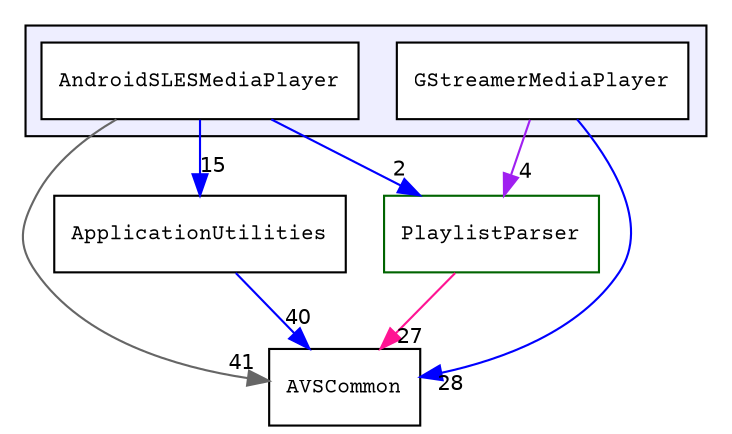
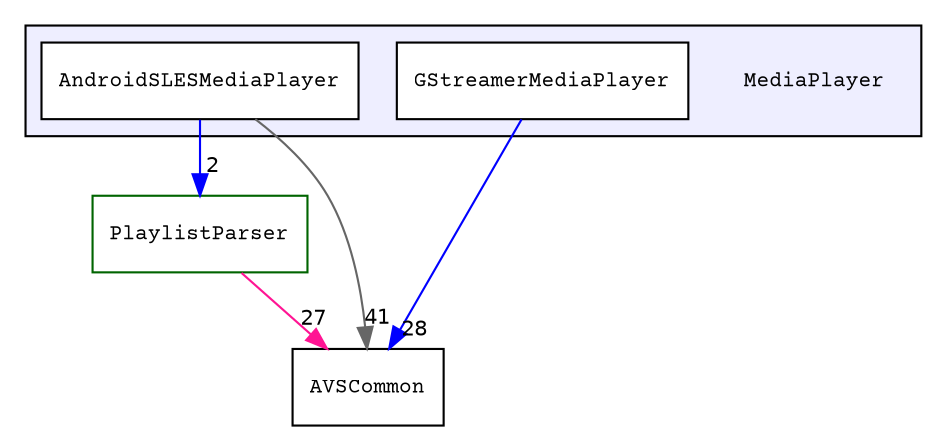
none -> (815, 81)
(520, 150) -> none
(200, 234) -> none
